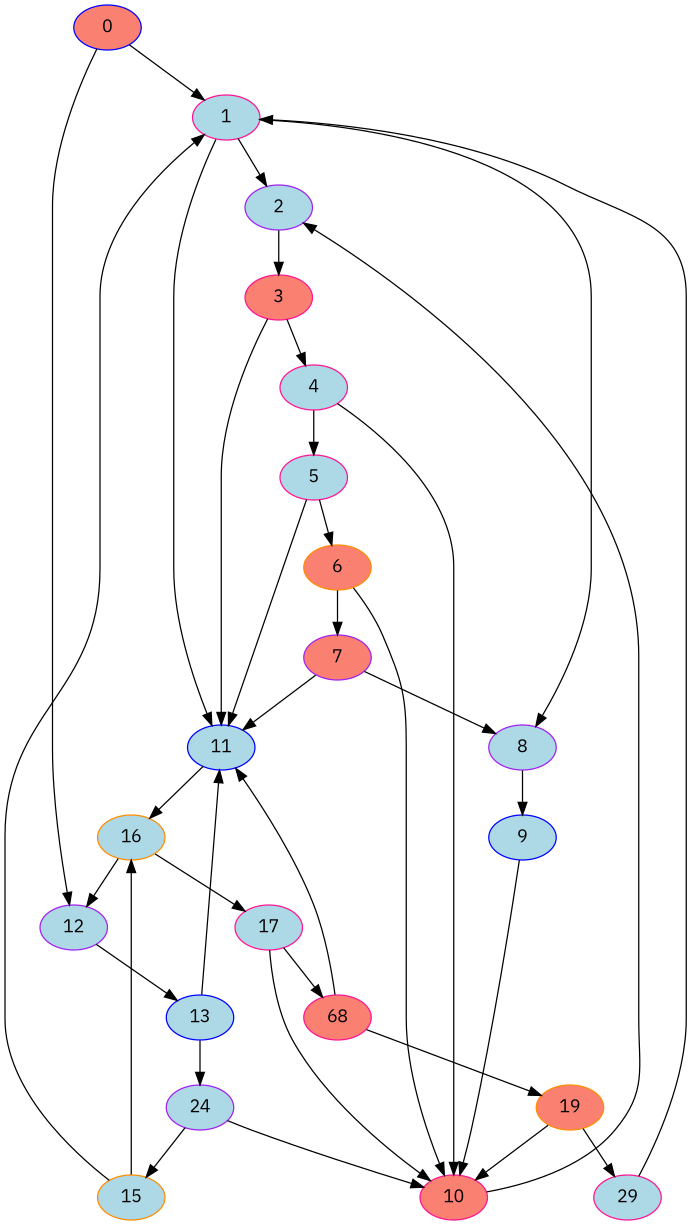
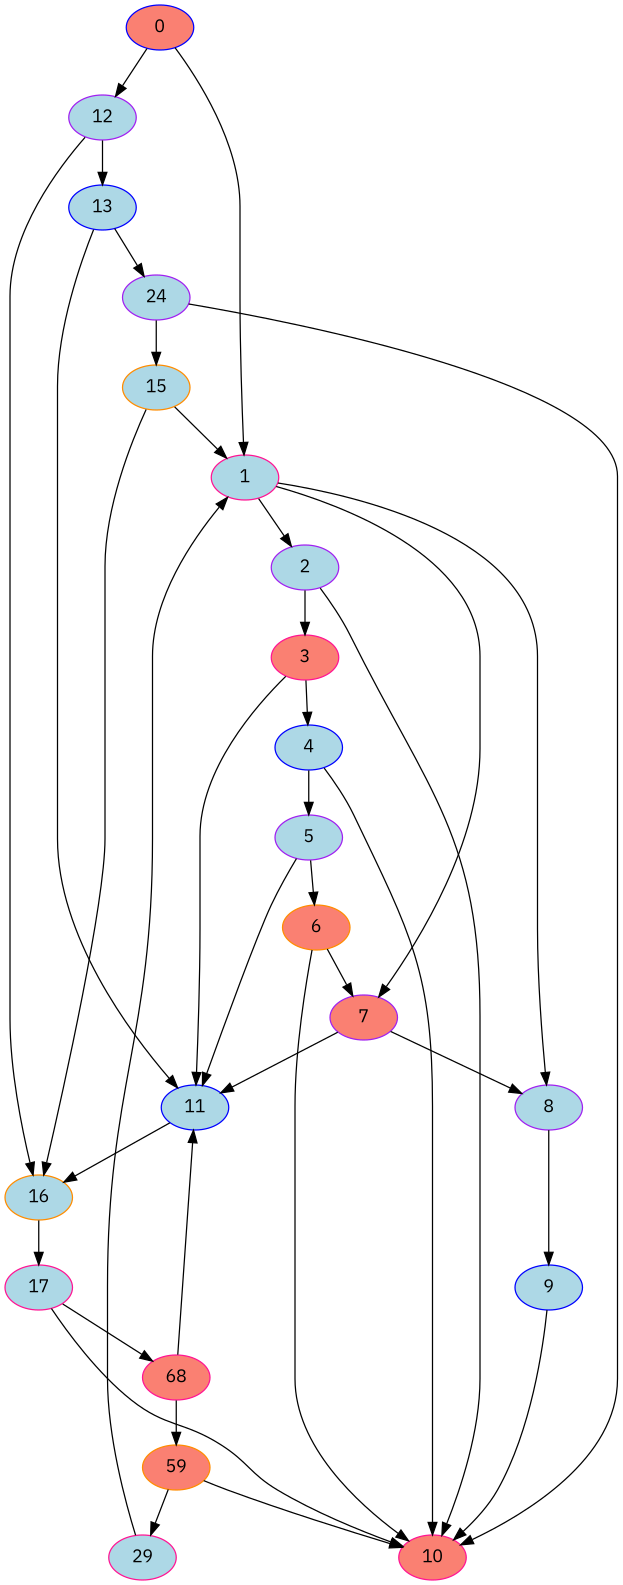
(314, 388) -> (309, 748)
(174, 425) -> (480, 691)
(314, 478) -> (309, 838)
(639, 690) -> (480, 1040)
(106, 877) -> (10, 641)
(570, 1108) -> (176, 1468)
